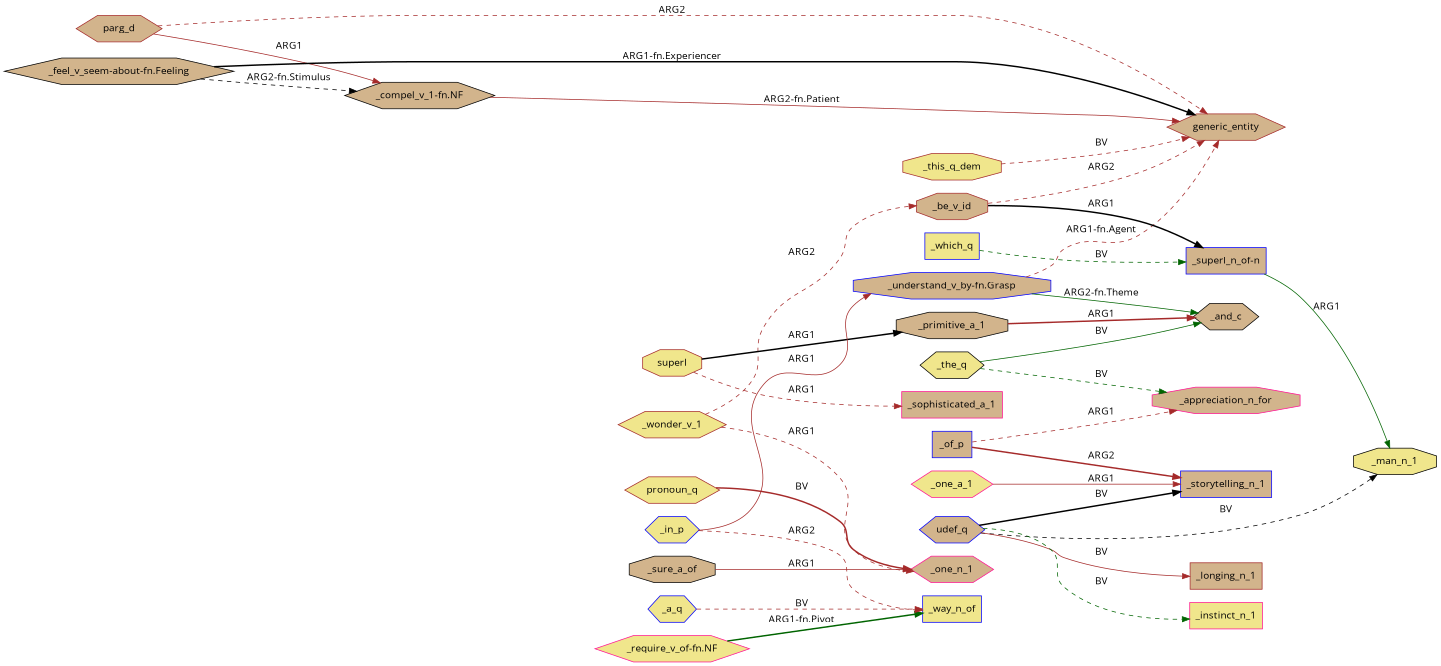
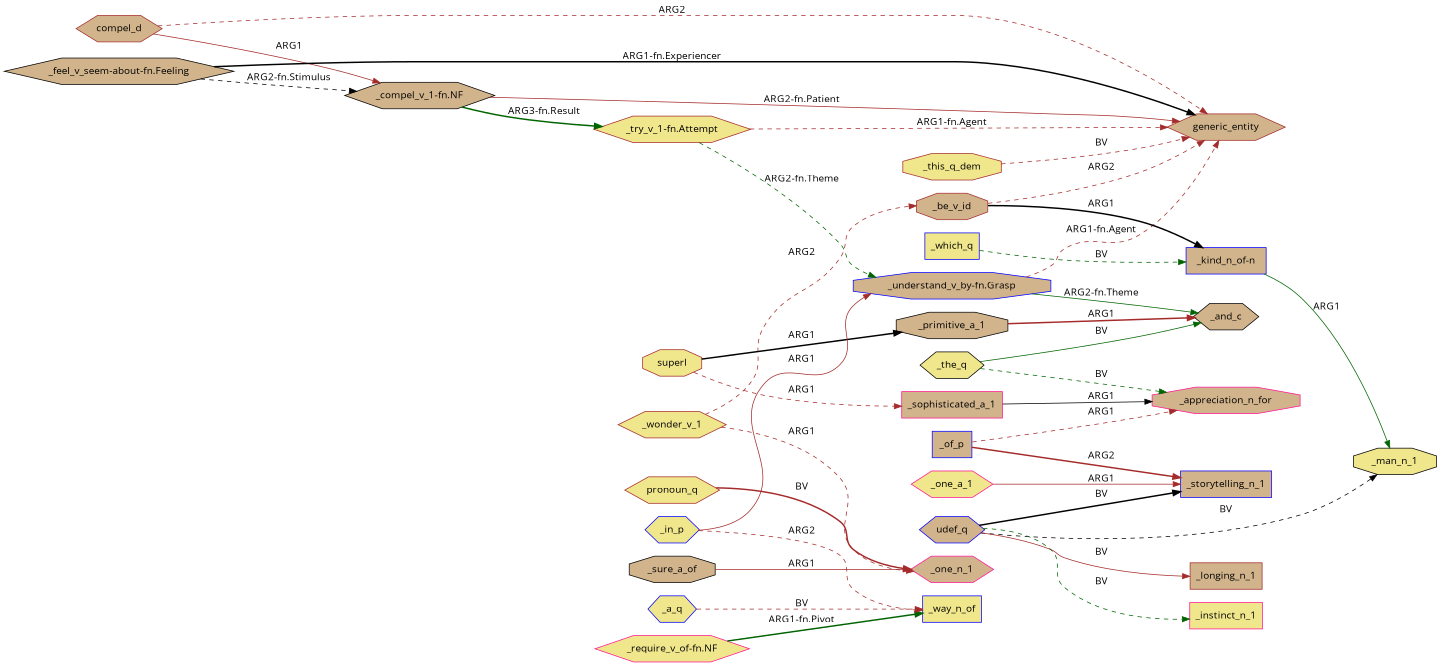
(119, 29) -> (119, 29)
none -> (672, 129)
(1226, 261) -> (1226, 261)
none -> (1074, 403)
